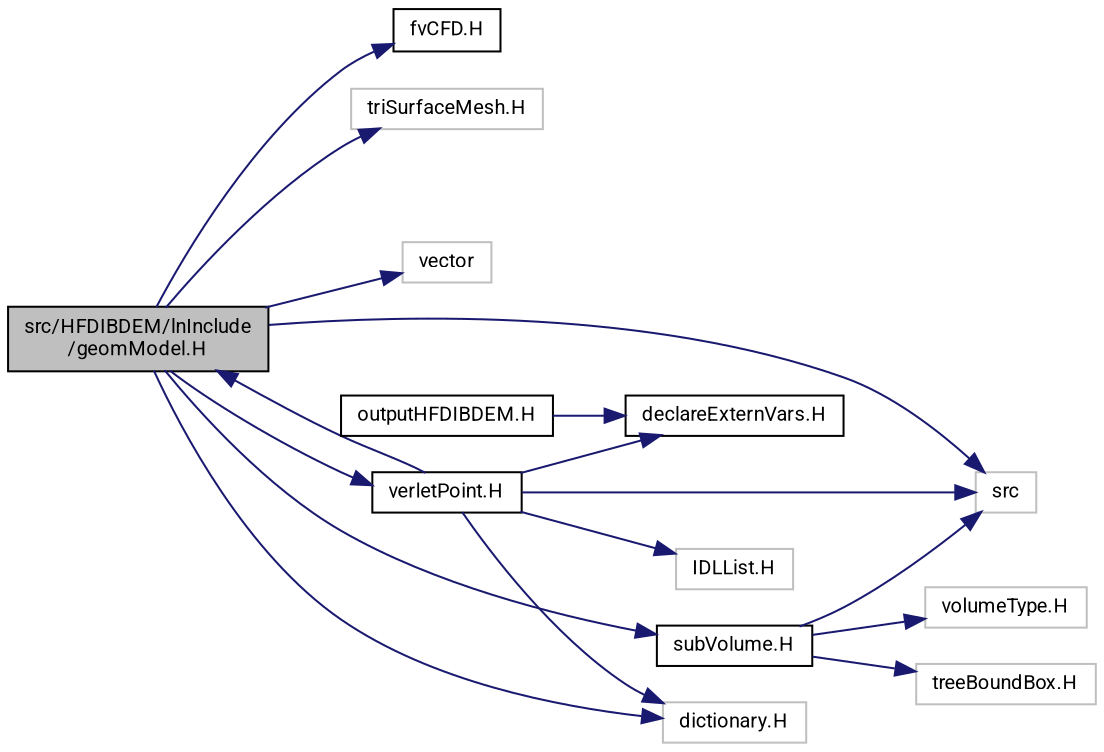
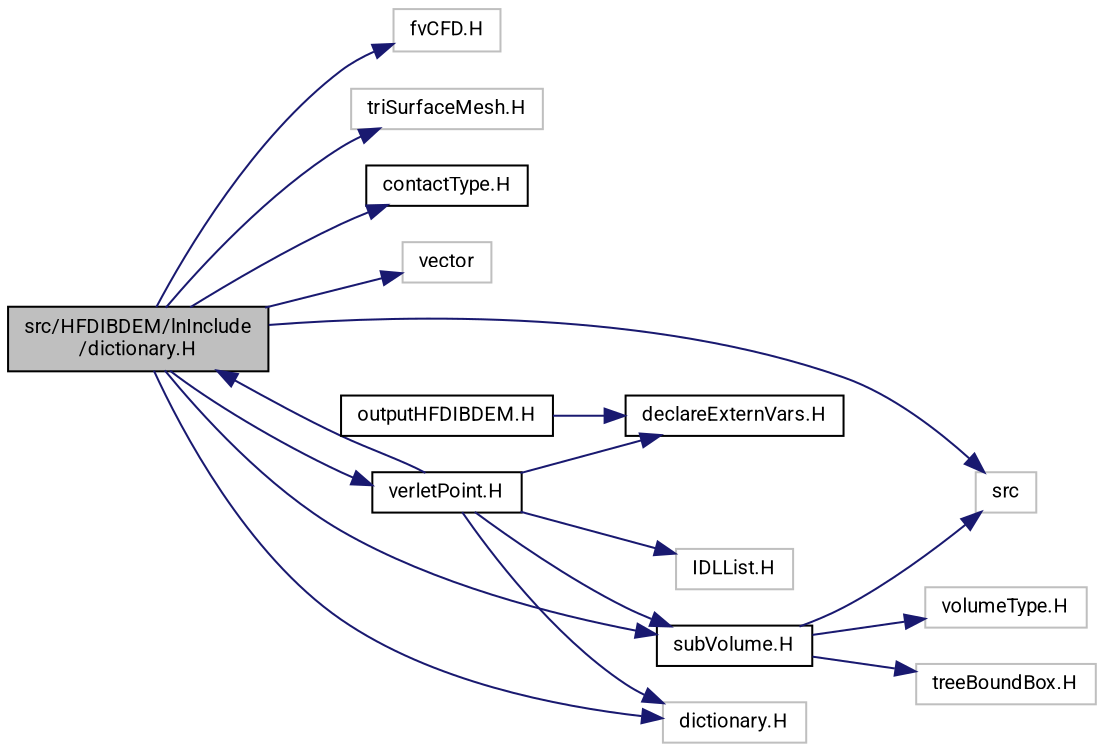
(447, 30) -> (447, 30)
none -> (447, 186)
(138, 339) -> (138, 339)
(739, 492) -> (560, 570)
